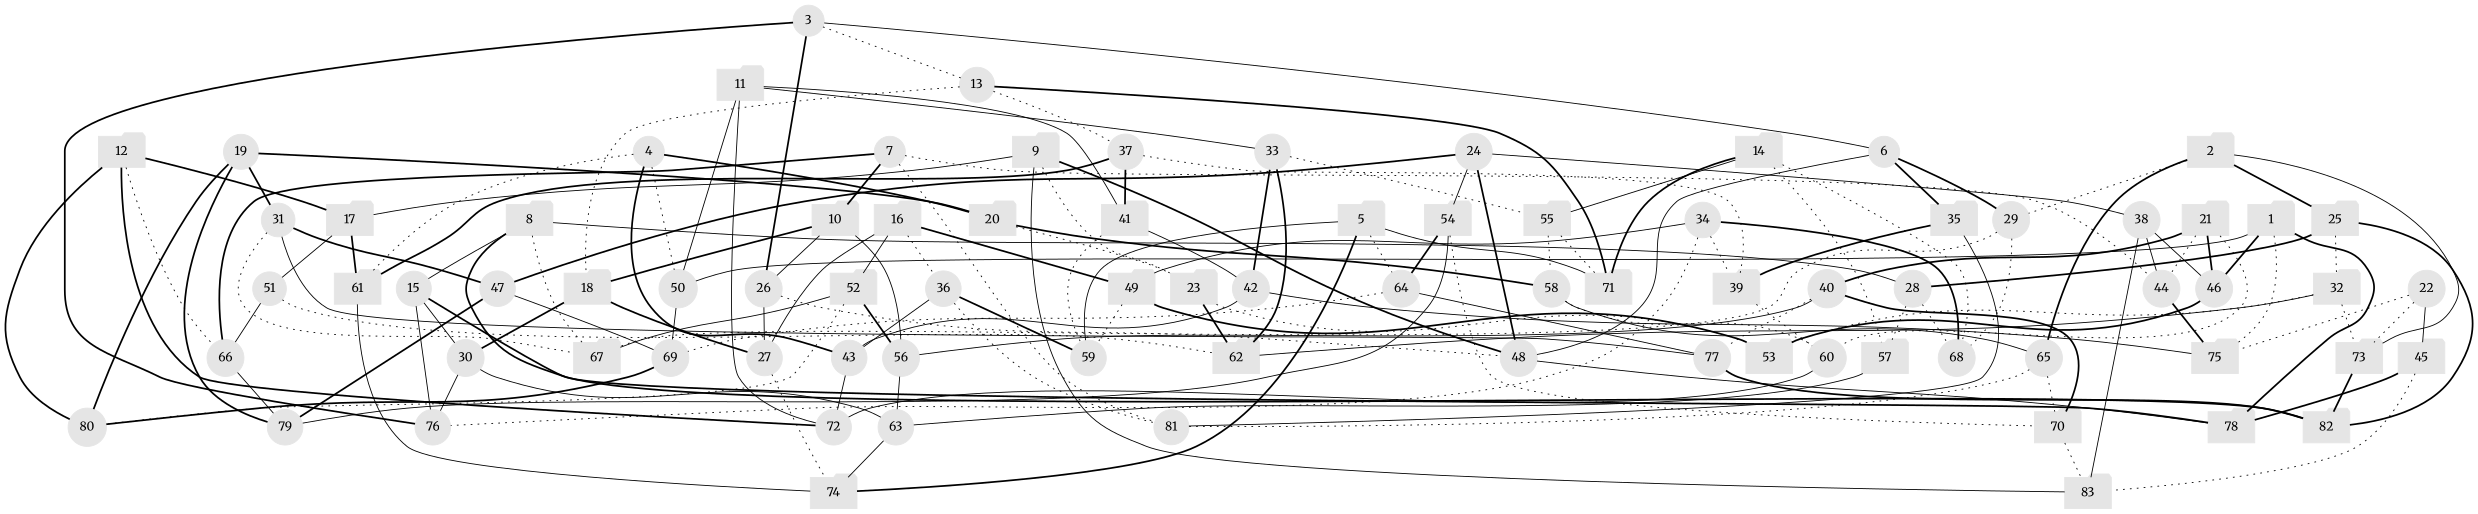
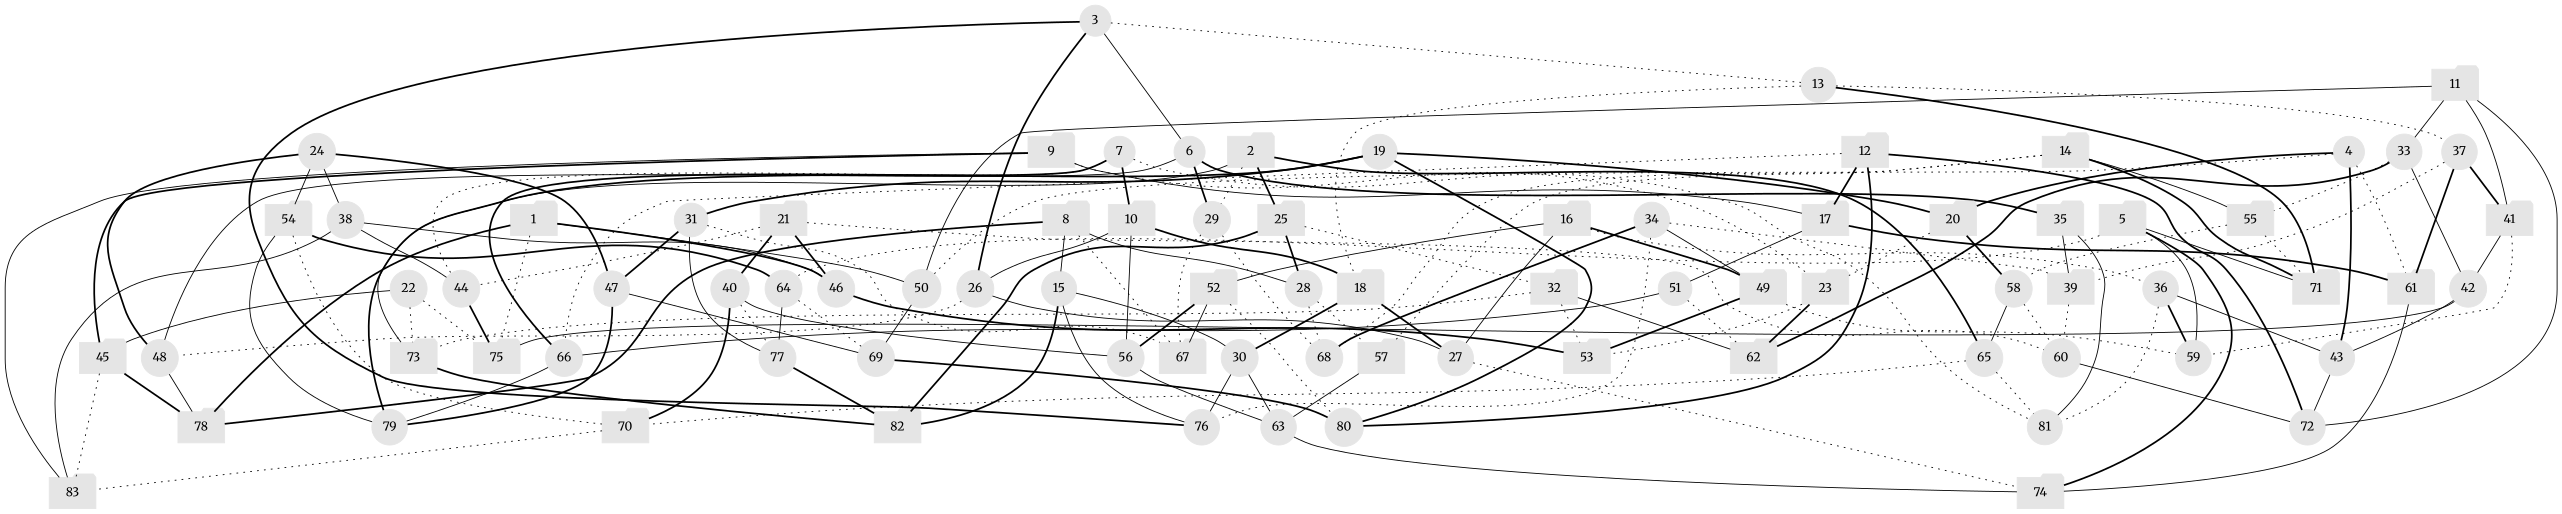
(1262, 220) -> (2432, 212)
(1848, 245) -> (2066, 255)
(1299, 273) -> (501, 168)
